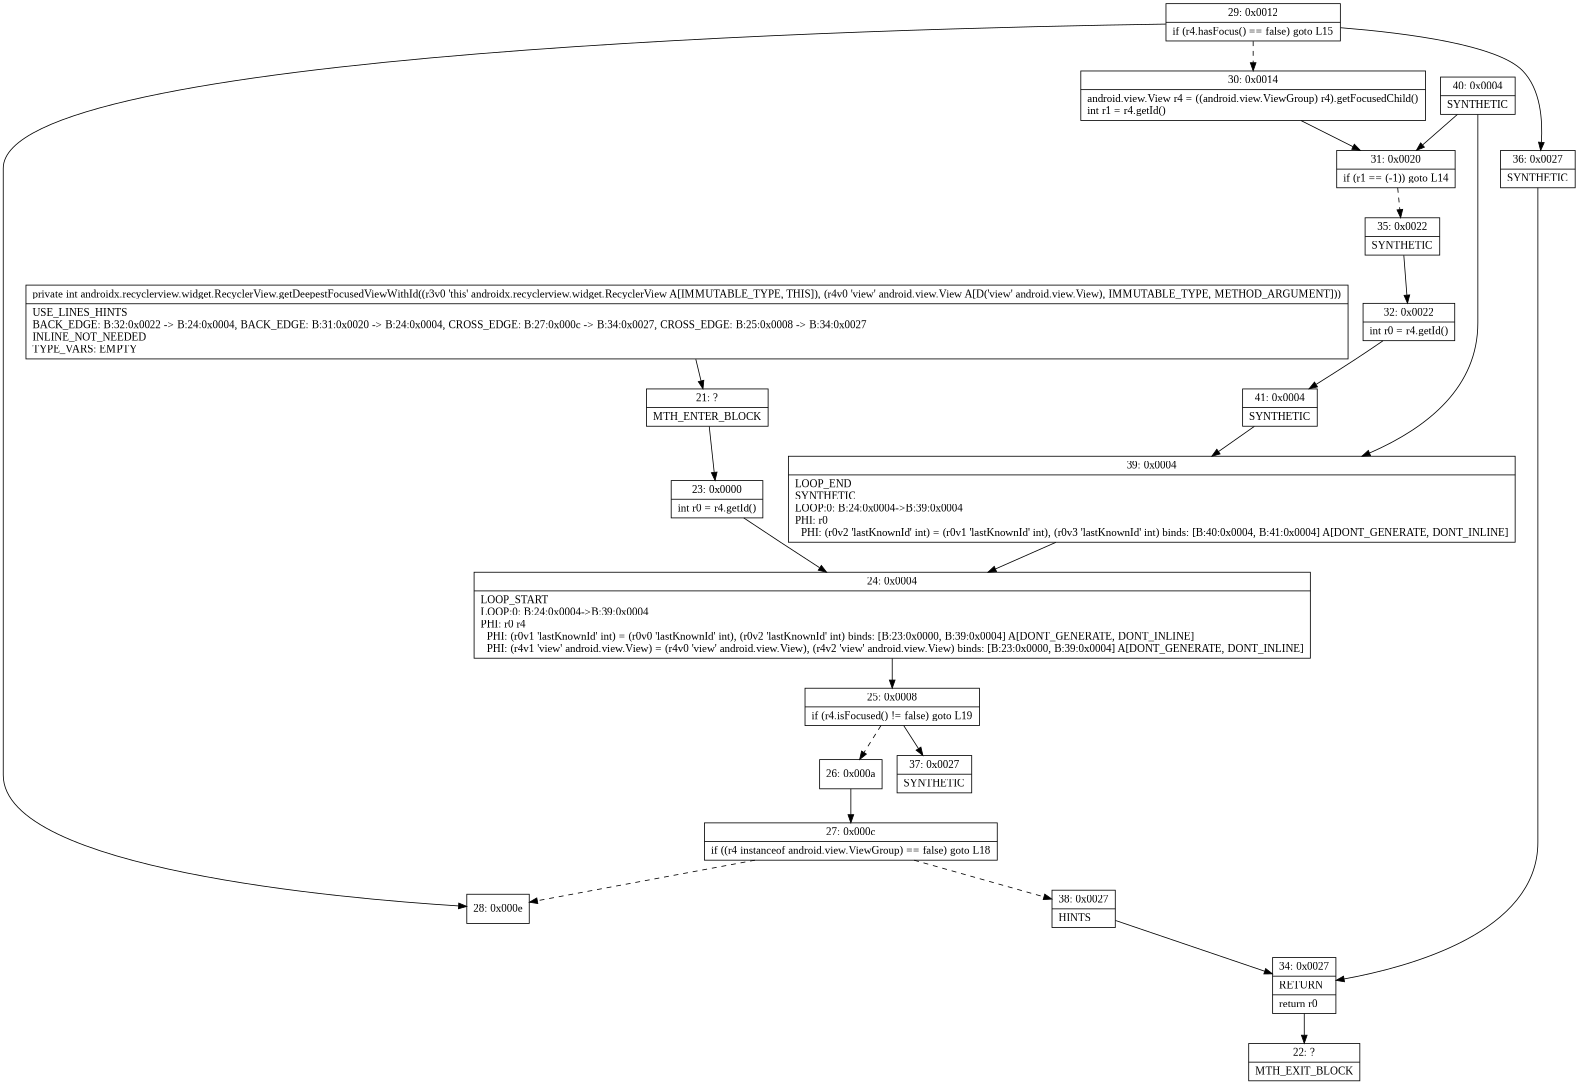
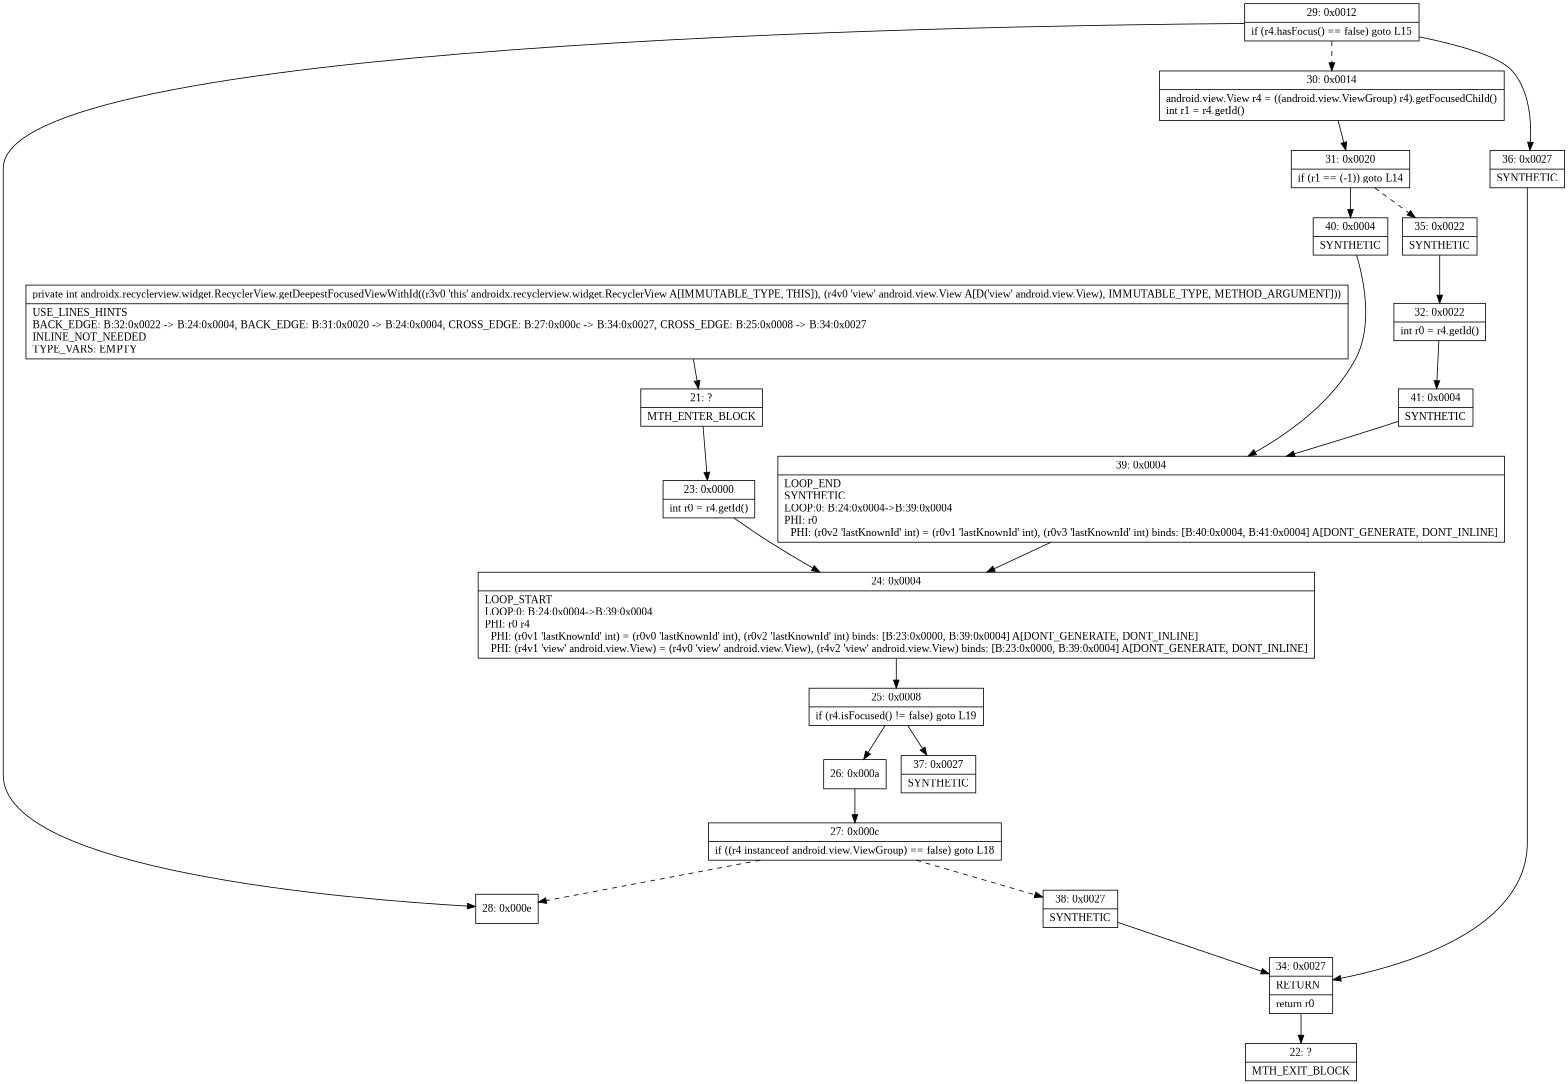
(1440, 130) -> (1350, 199)
(872, 739) -> (877, 739)
(1075, 918) -> (1080, 918)
